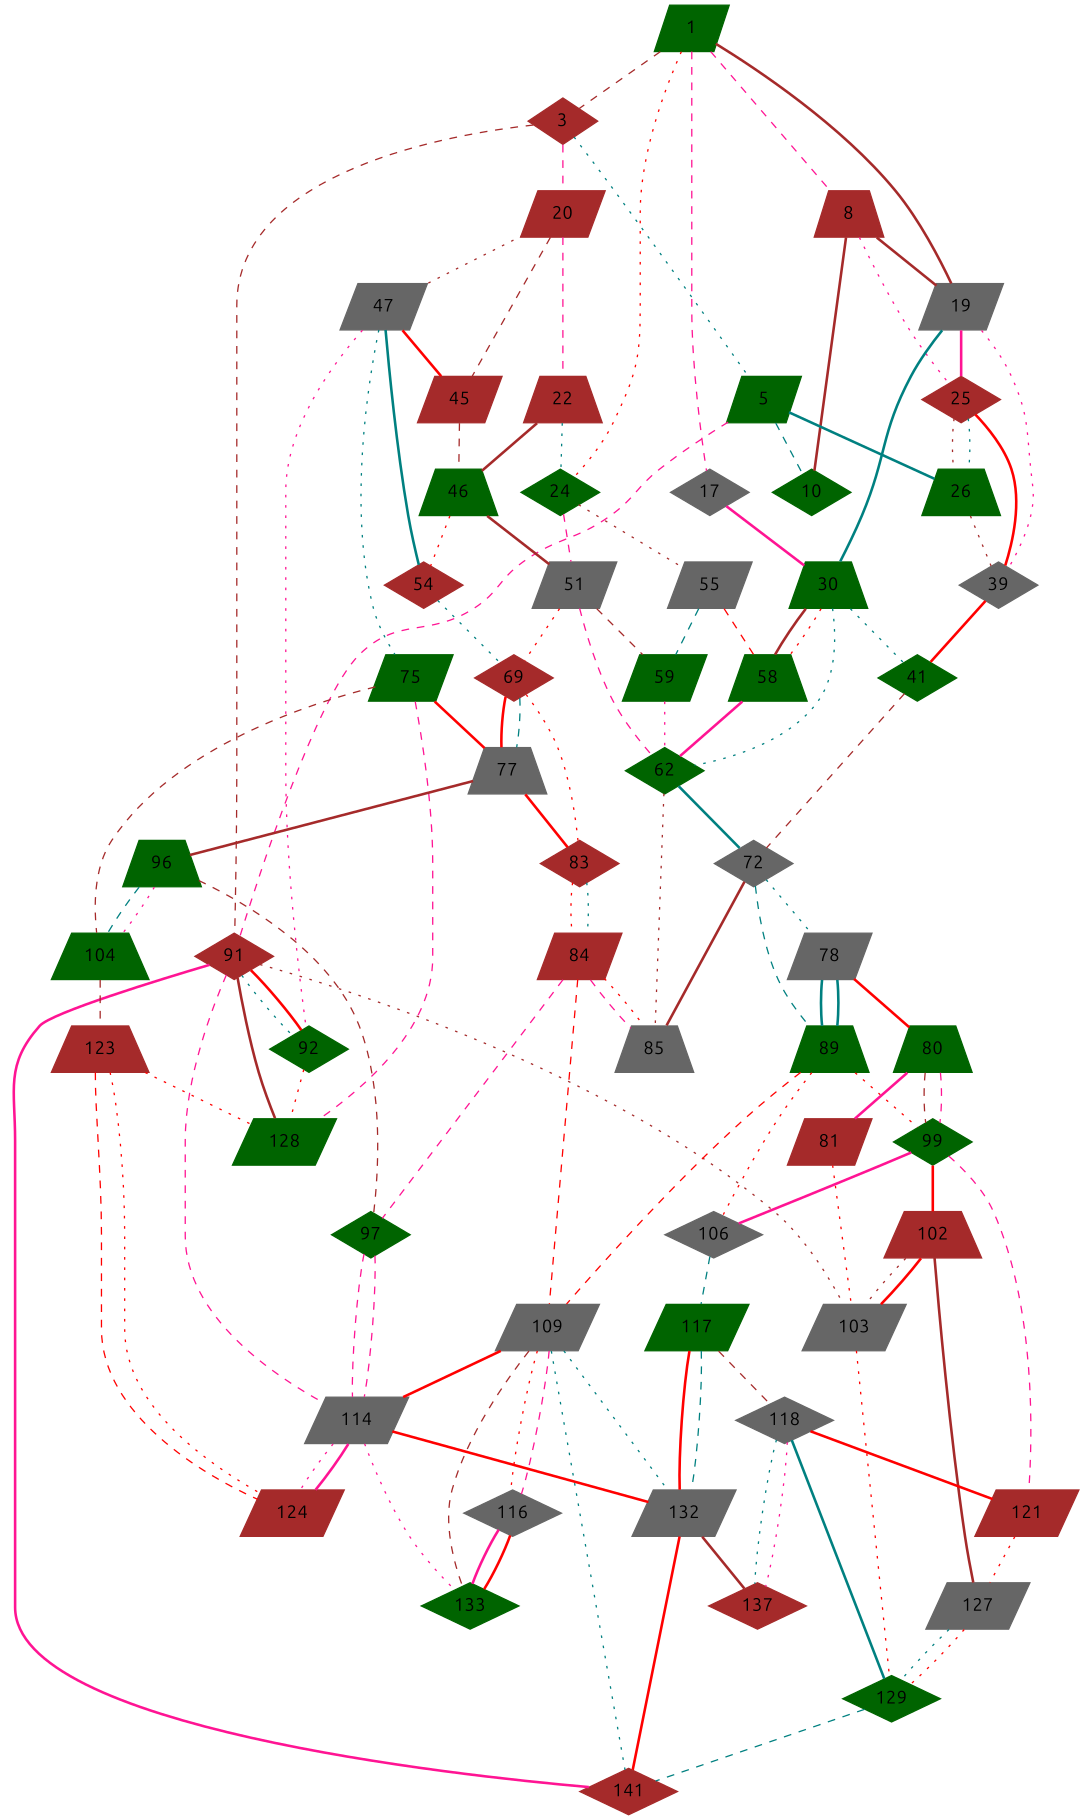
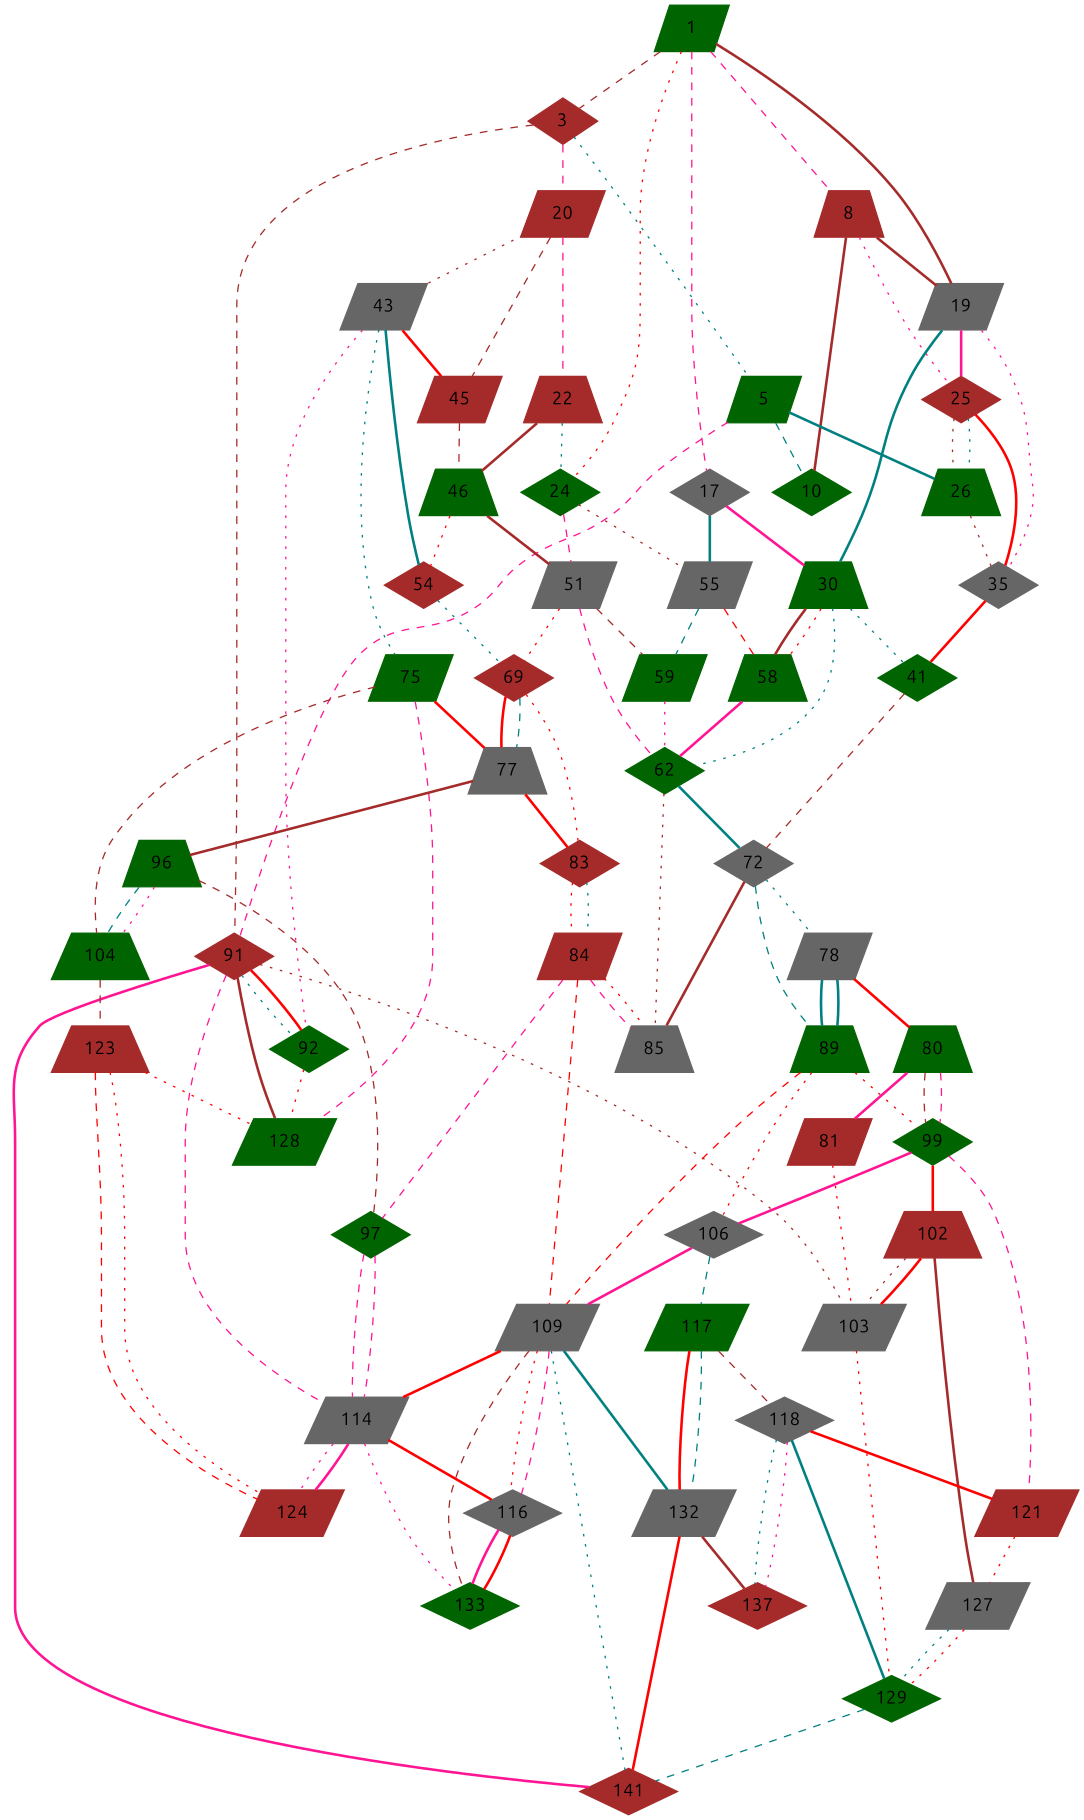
(384, 307) -> (384, 307)
none -> (710, 539)
(999, 585) -> (999, 585)
none -> (640, 1276)
(616, 1420) -> (616, 1420)
(501, 1461) -> (440, 1470)
